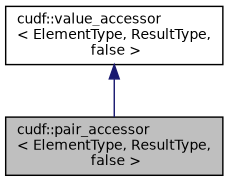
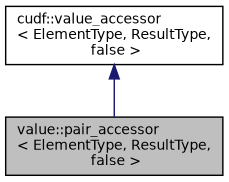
(114, 146) -> (114, 146)
